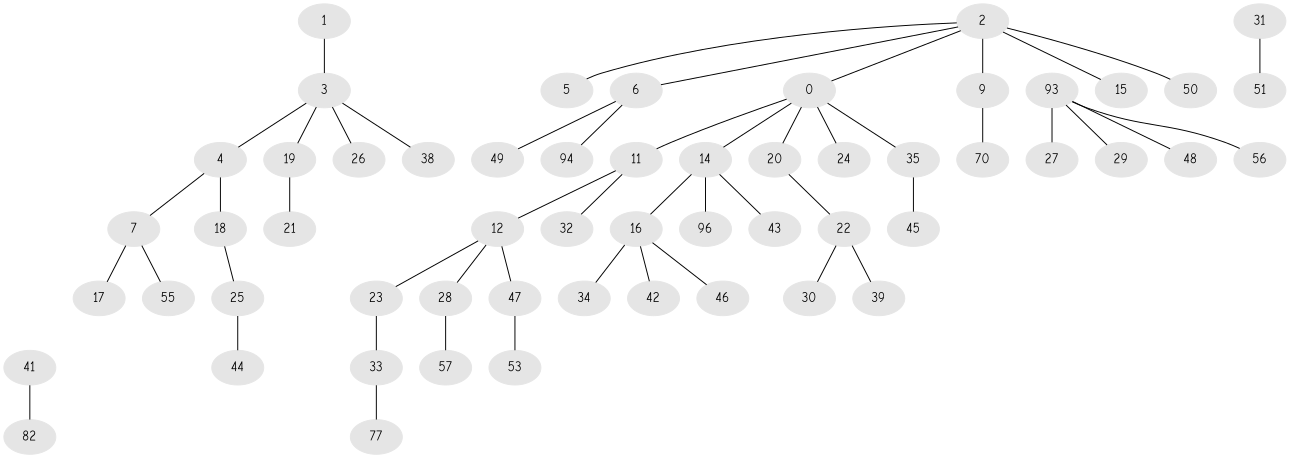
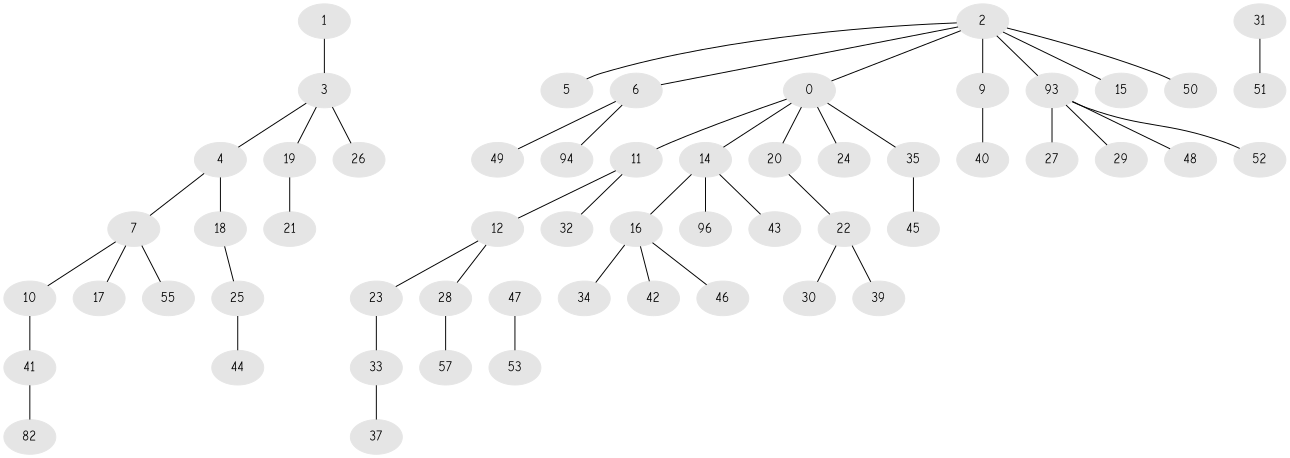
none -> (1017, 56)
(428, 160) -> none
(983, 160) -> (983, 160)
(1260, 160) -> (1260, 160)
(506, 264) -> none
none -> (30, 298)
(376, 437) -> (376, 437)
